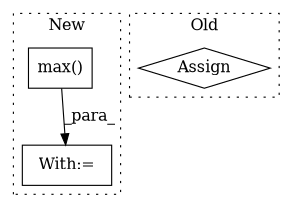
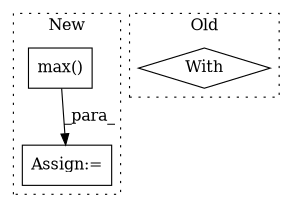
(204, 68) -> (204, 68)
(67, 165) -> (67, 165)
